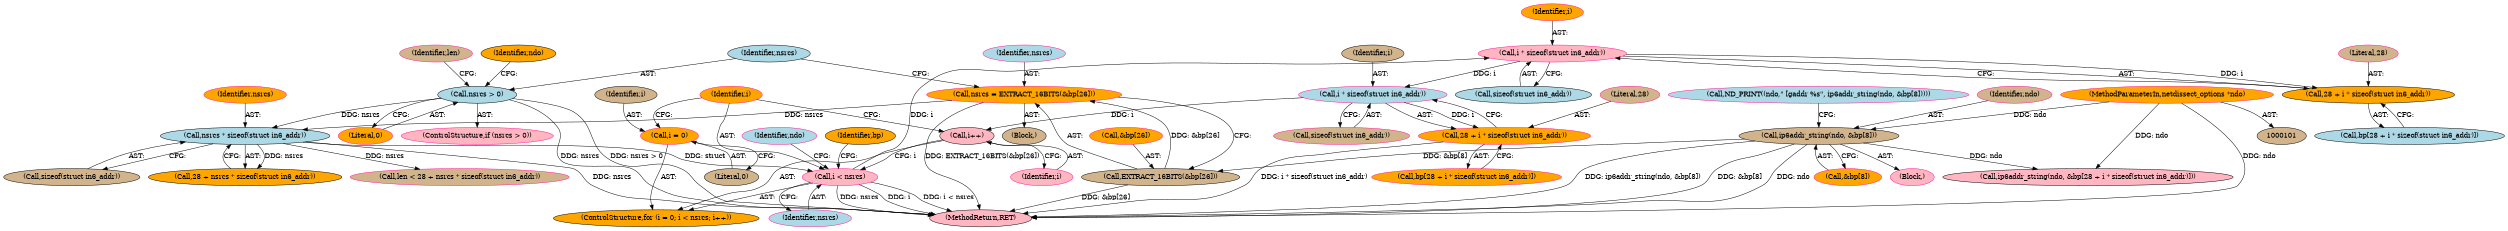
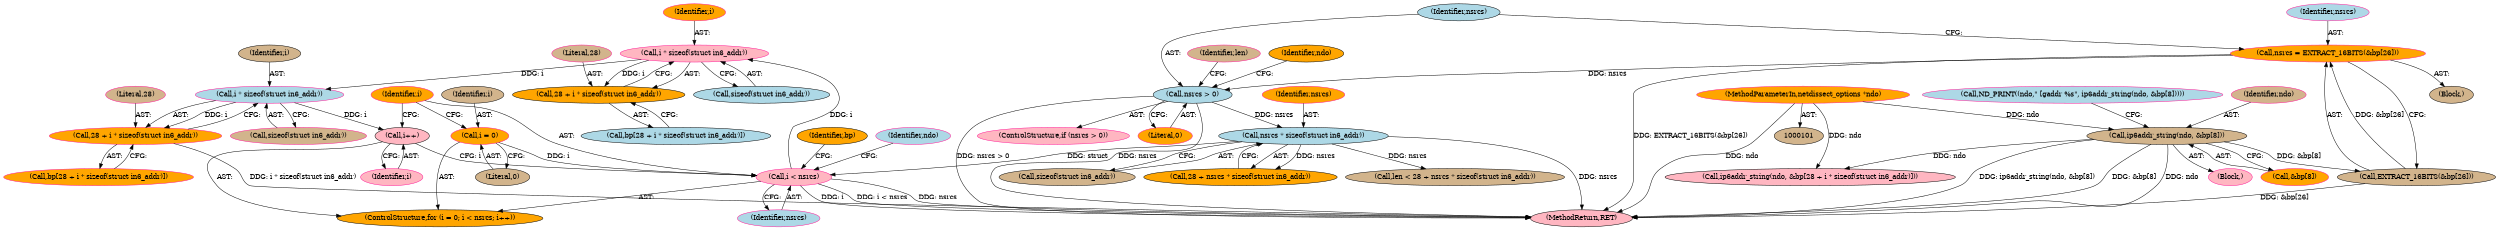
(646, 120) -> (1731, 66)
(1126, 136) -> none
none -> (591, 166)
(460, 177) -> (1455, 177)
